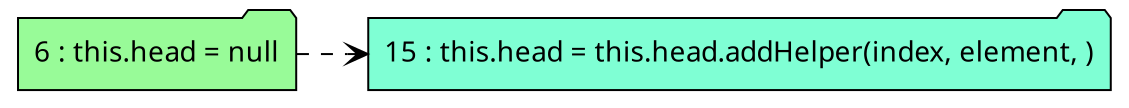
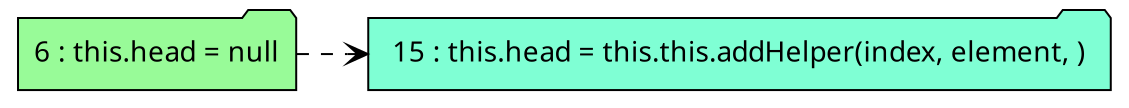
(740, 54) -> (740, 54)
